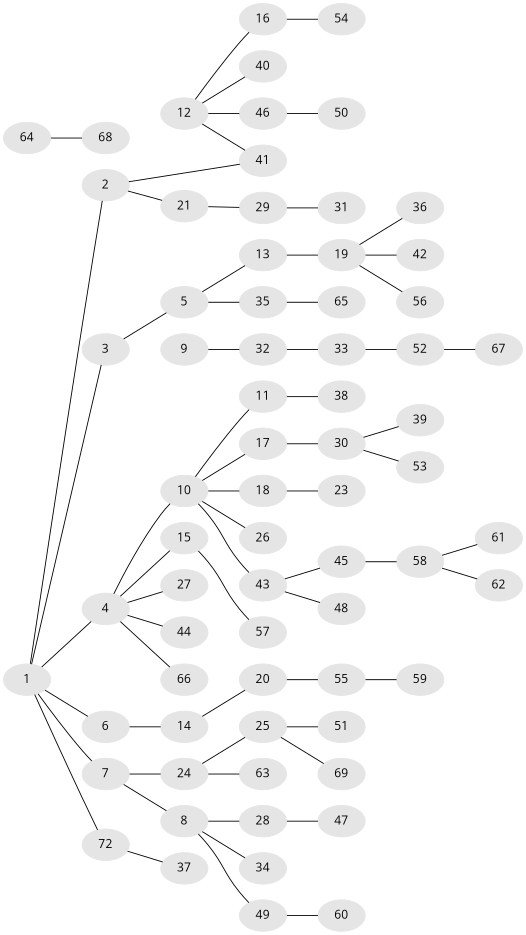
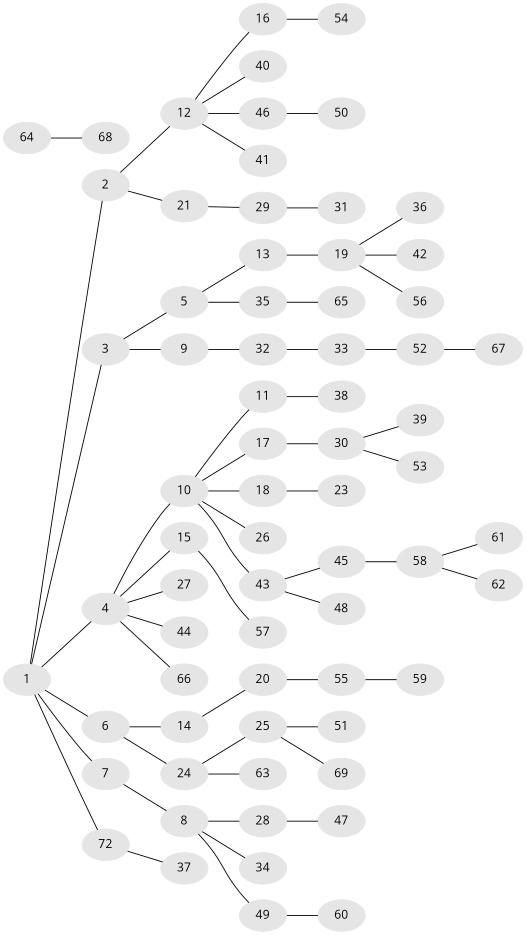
(184, 173) -> (145, 149)
none -> (145, 349)
(145, 774) -> (145, 750)
